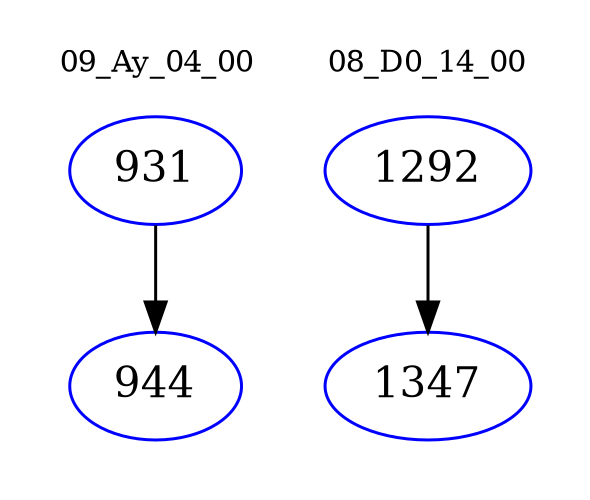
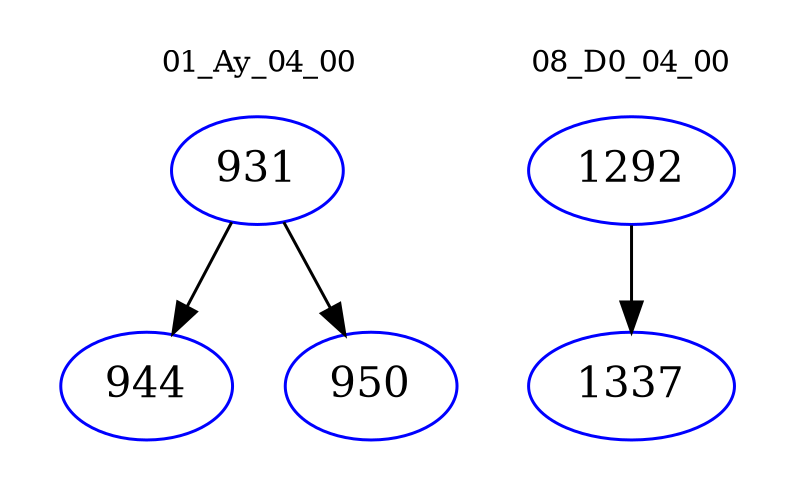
(157, 64) -> (259, 64)
(428, 64) -> (632, 64)
none -> (371, 386)
(428, 386) -> (632, 386)
